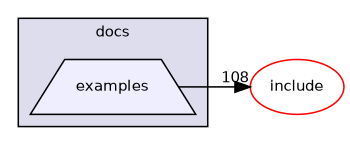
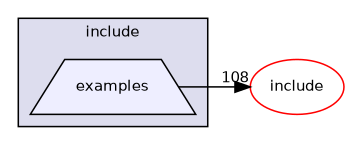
(113, 33) -> (113, 33)
